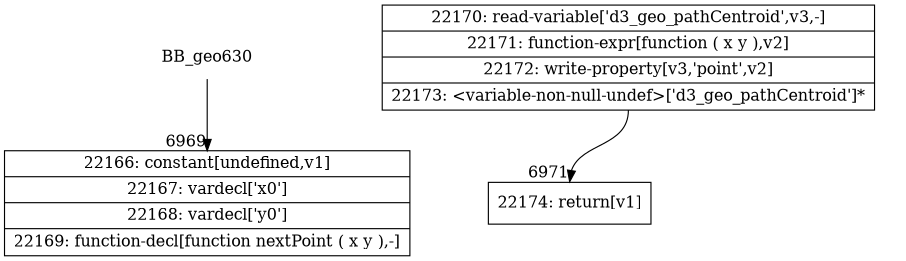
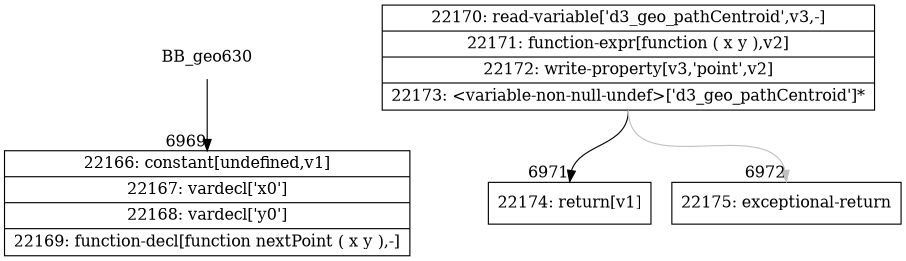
none -> (786, 203)
